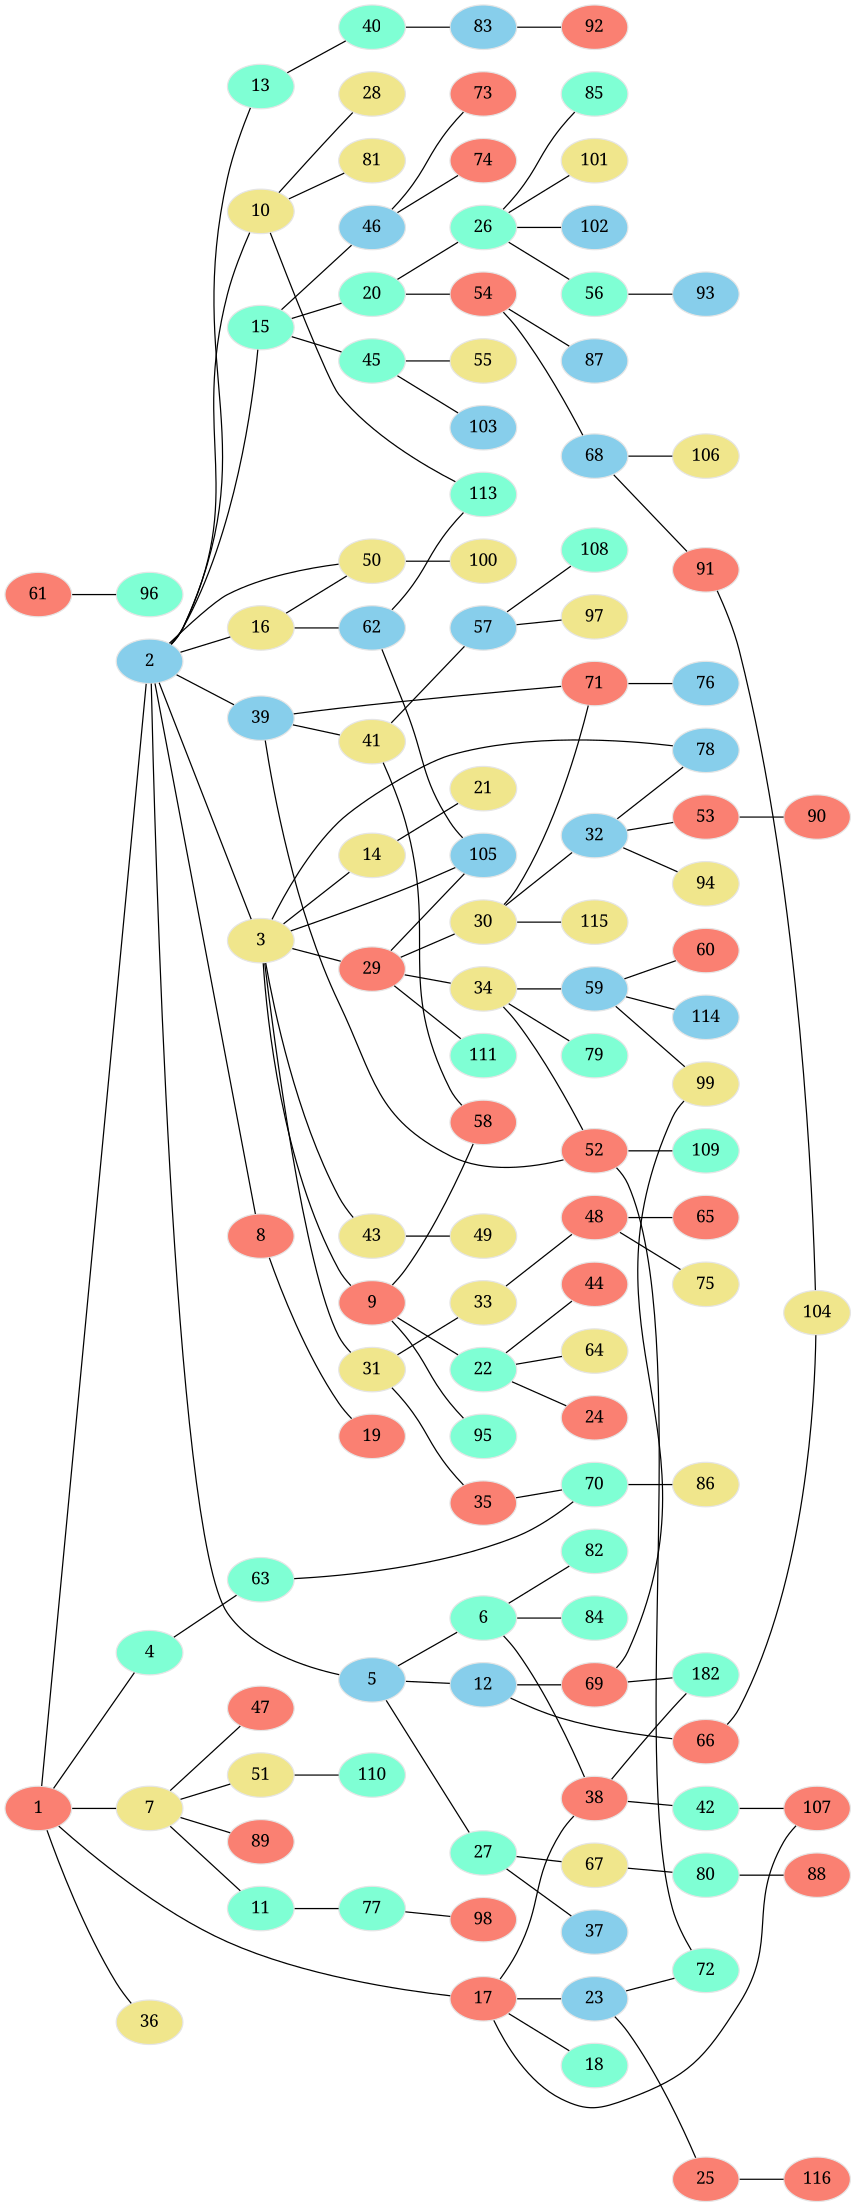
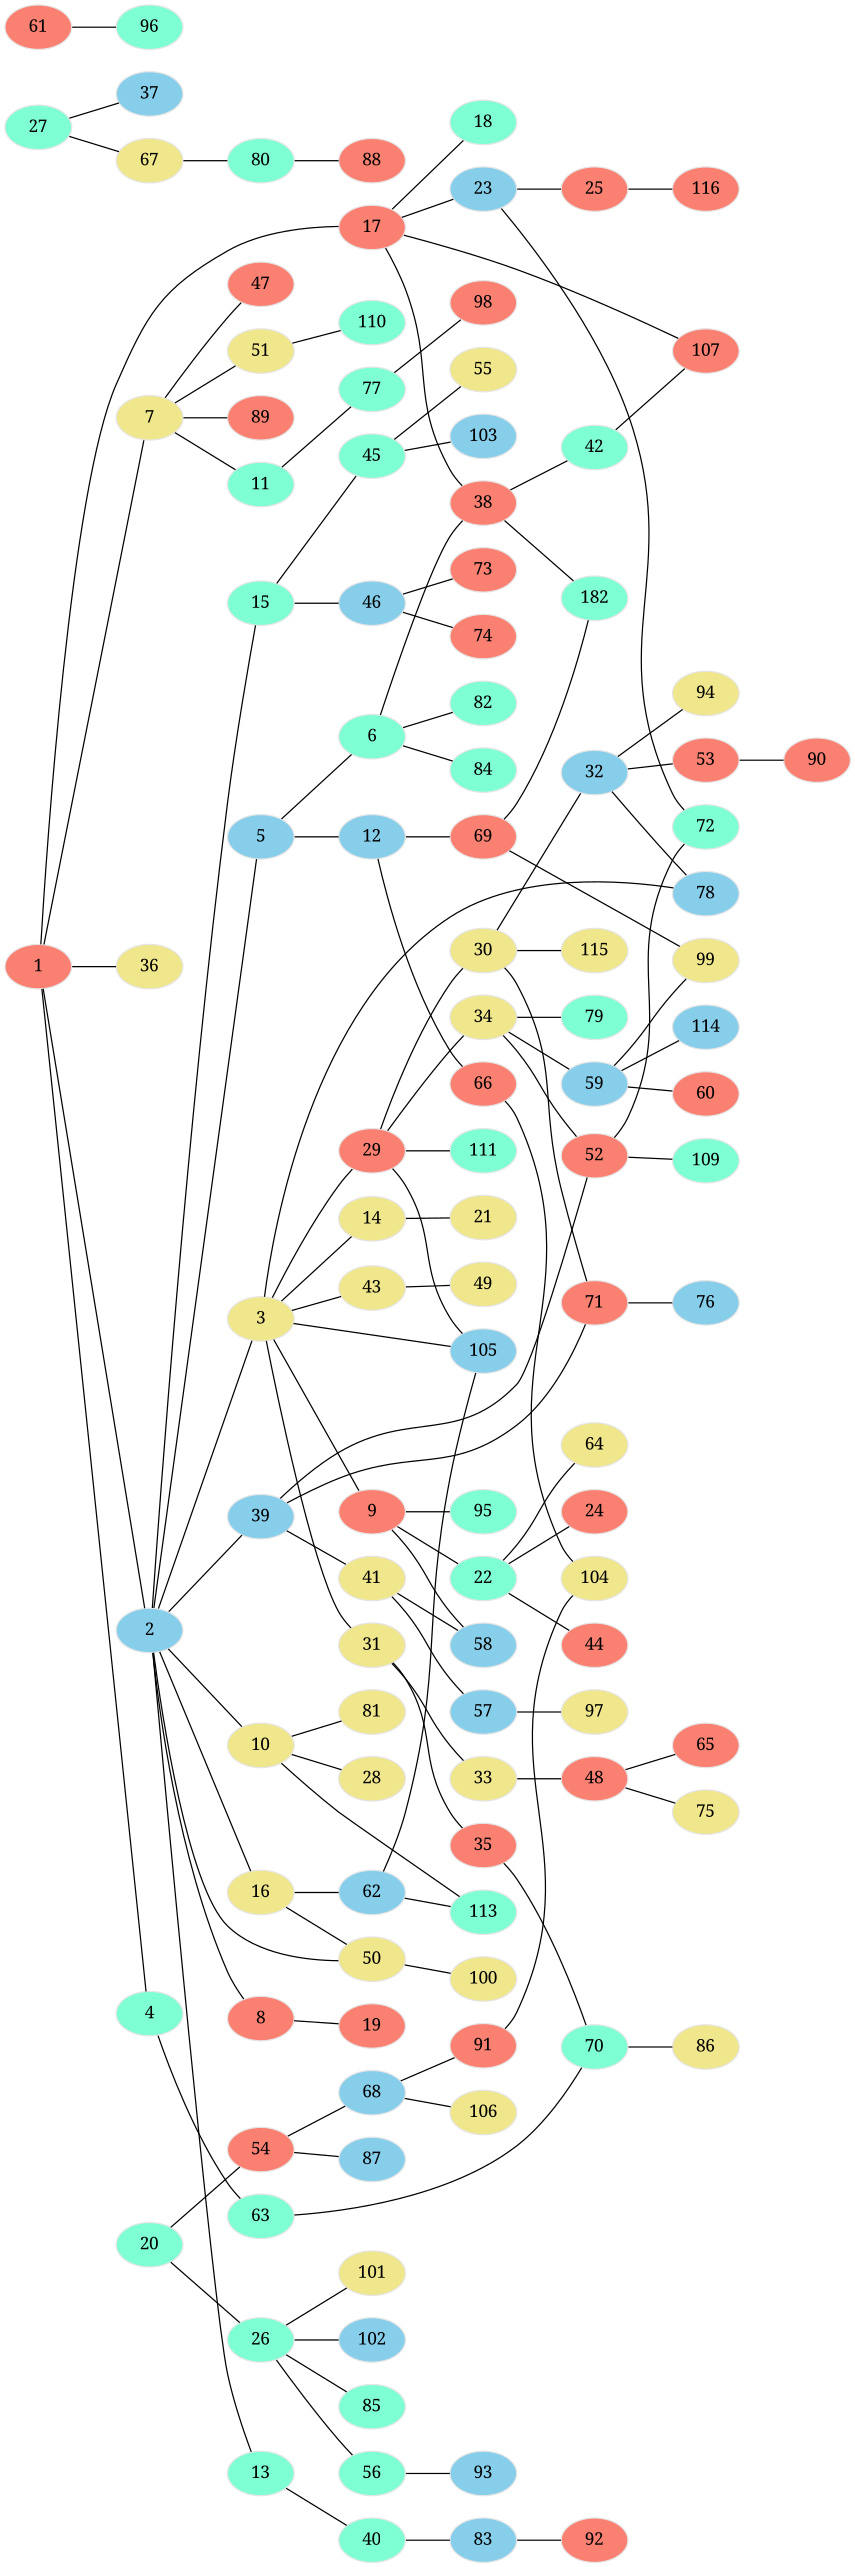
(317, 311) -> none
(595, 550) -> none
(483, 1122) -> (483, 1645)
(428, 1766) -> none
